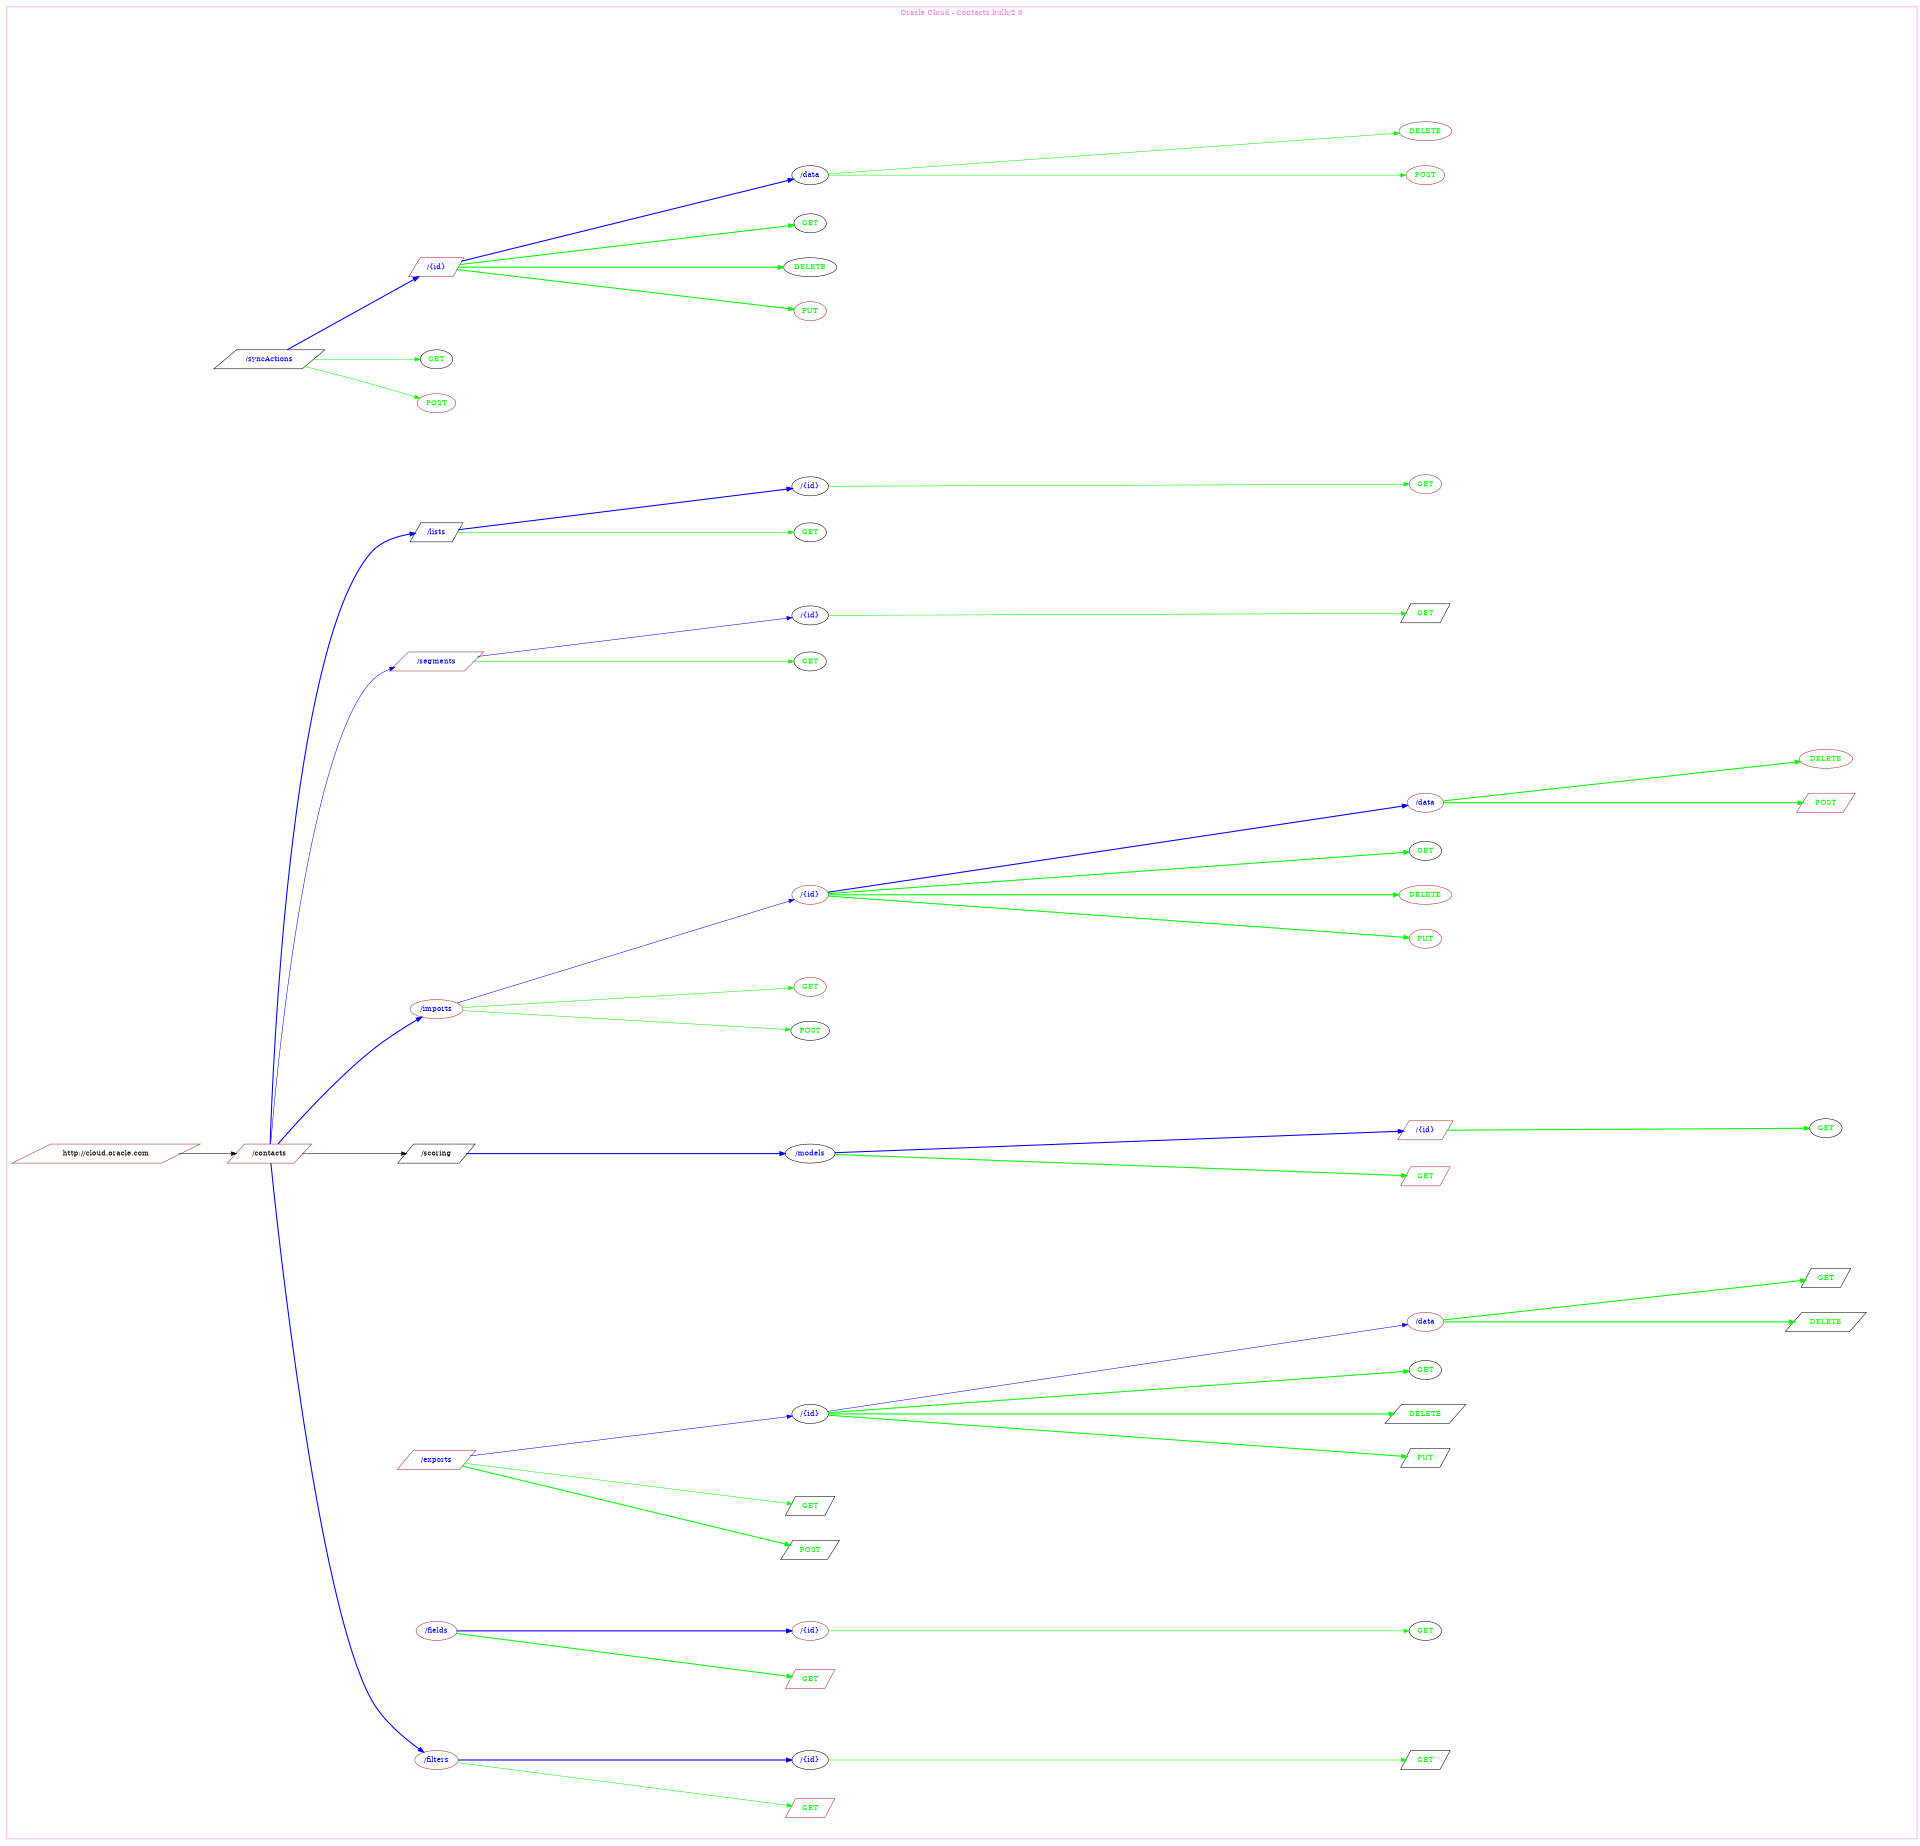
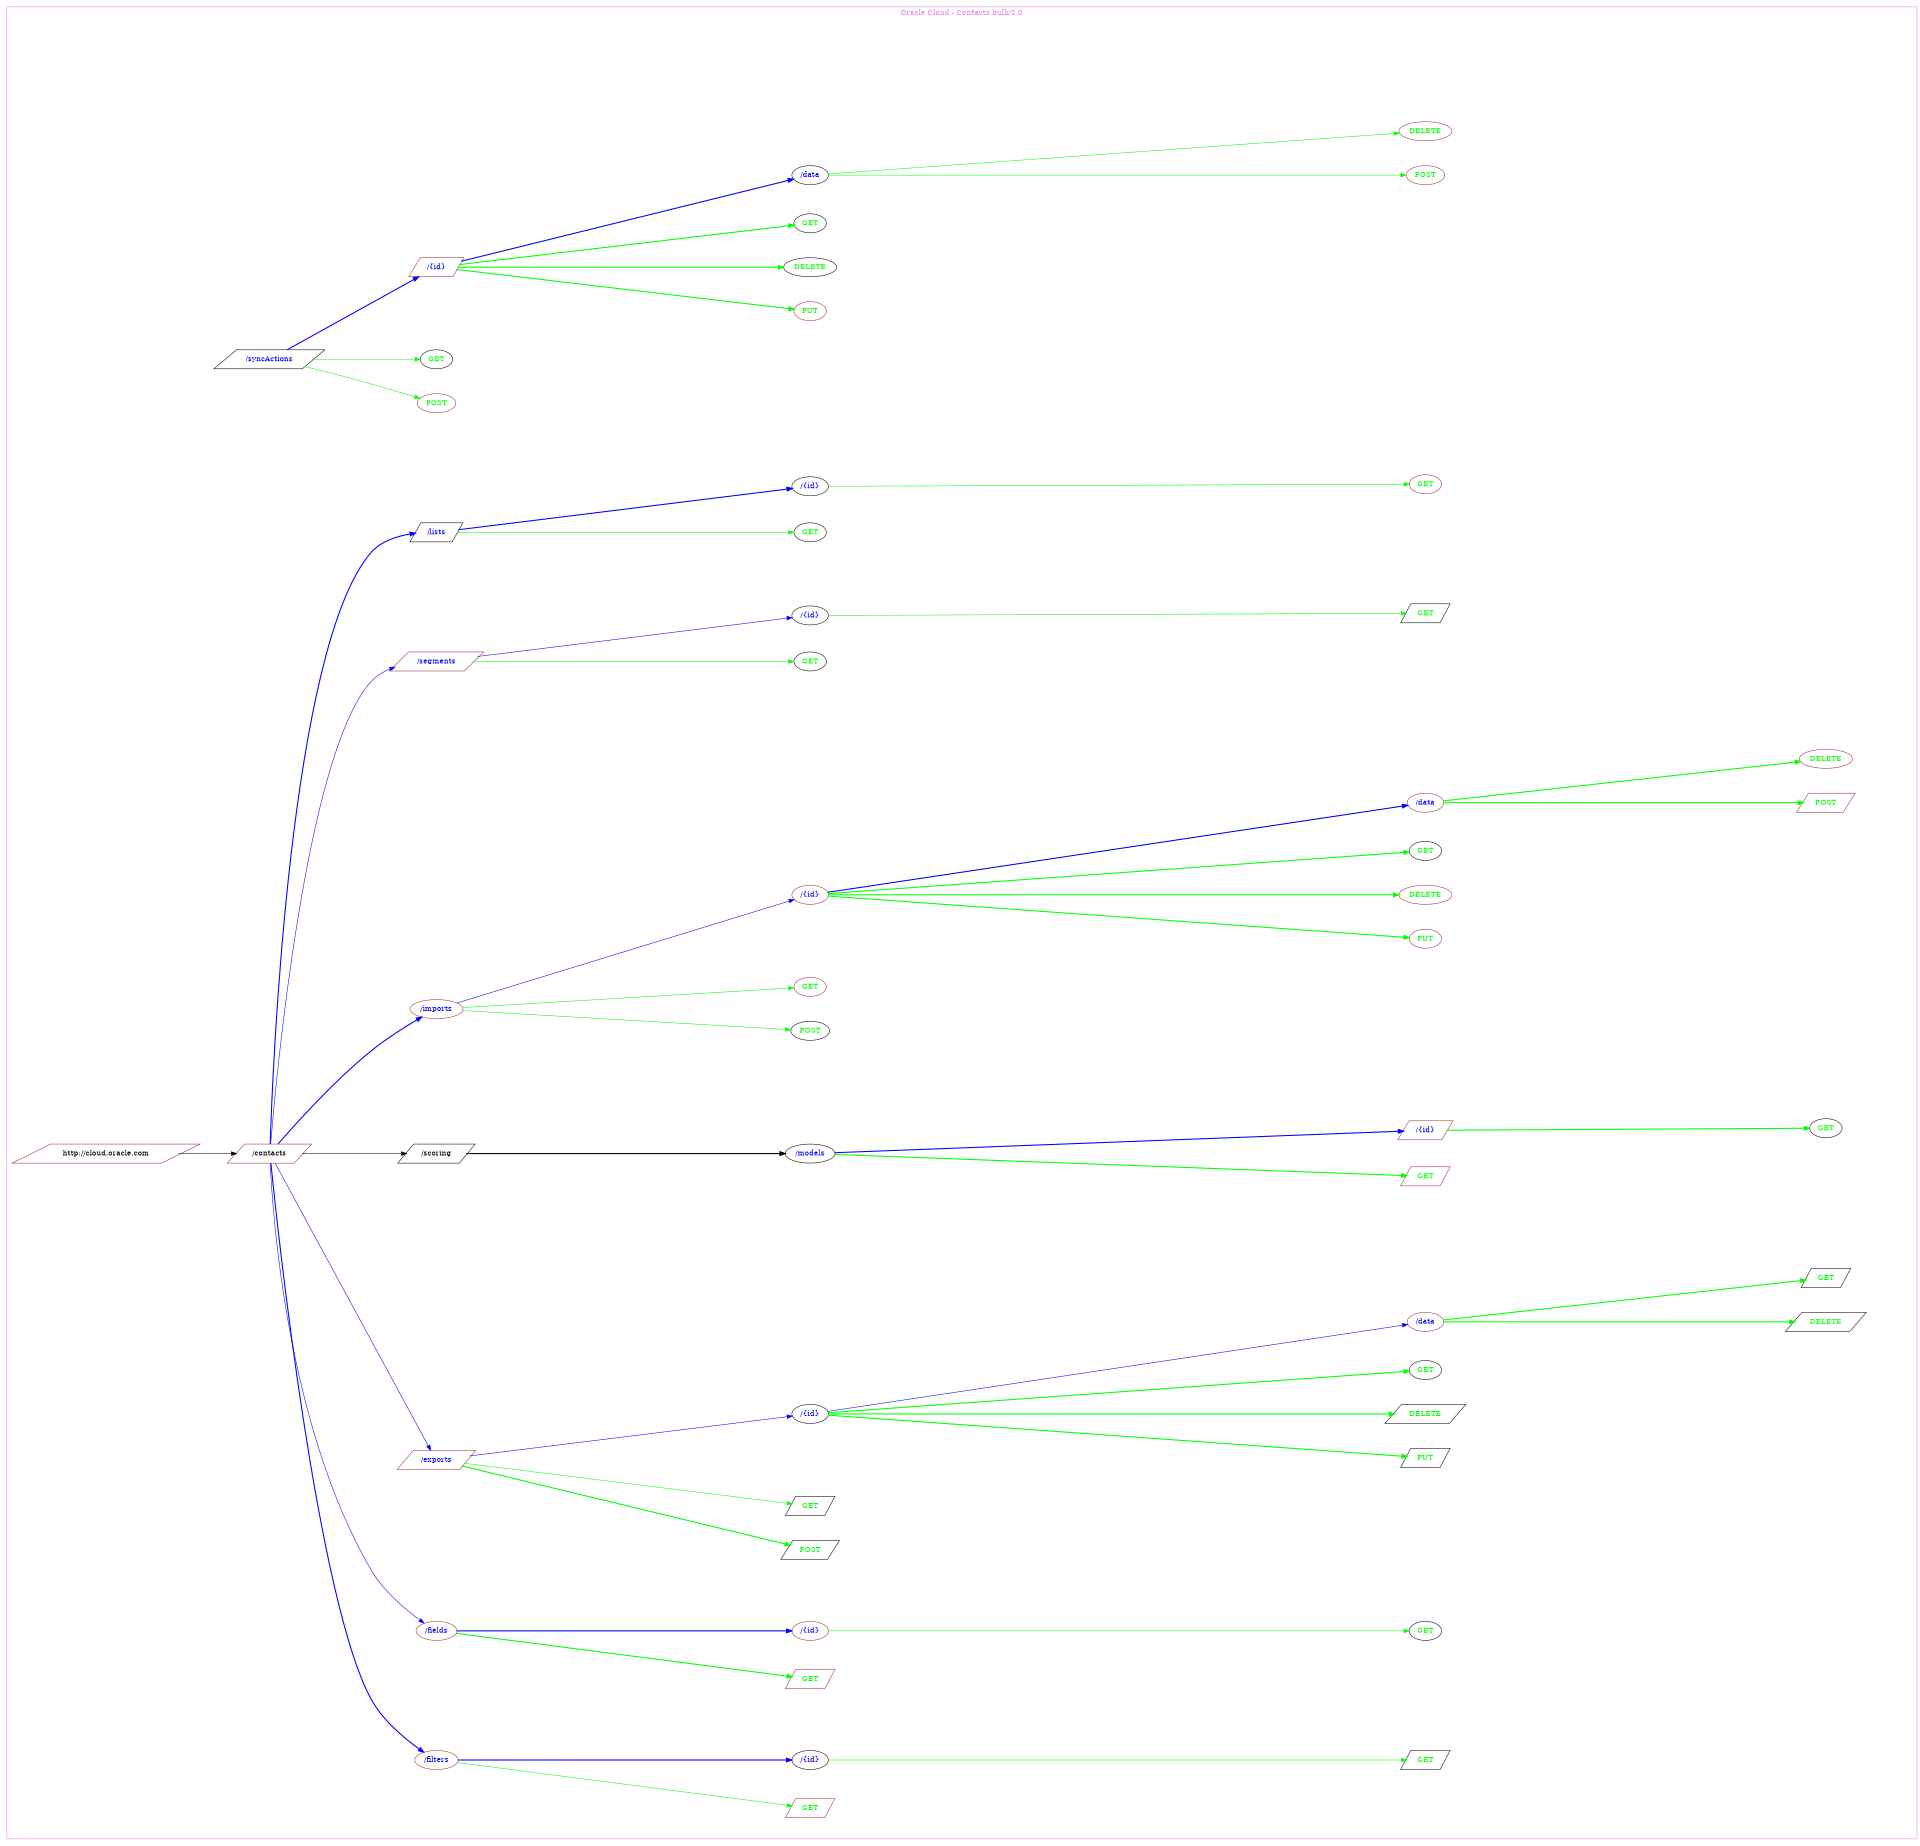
(623, 1154) -> (623, 1154)
none -> (352, 1305)
none -> (307, 1406)
